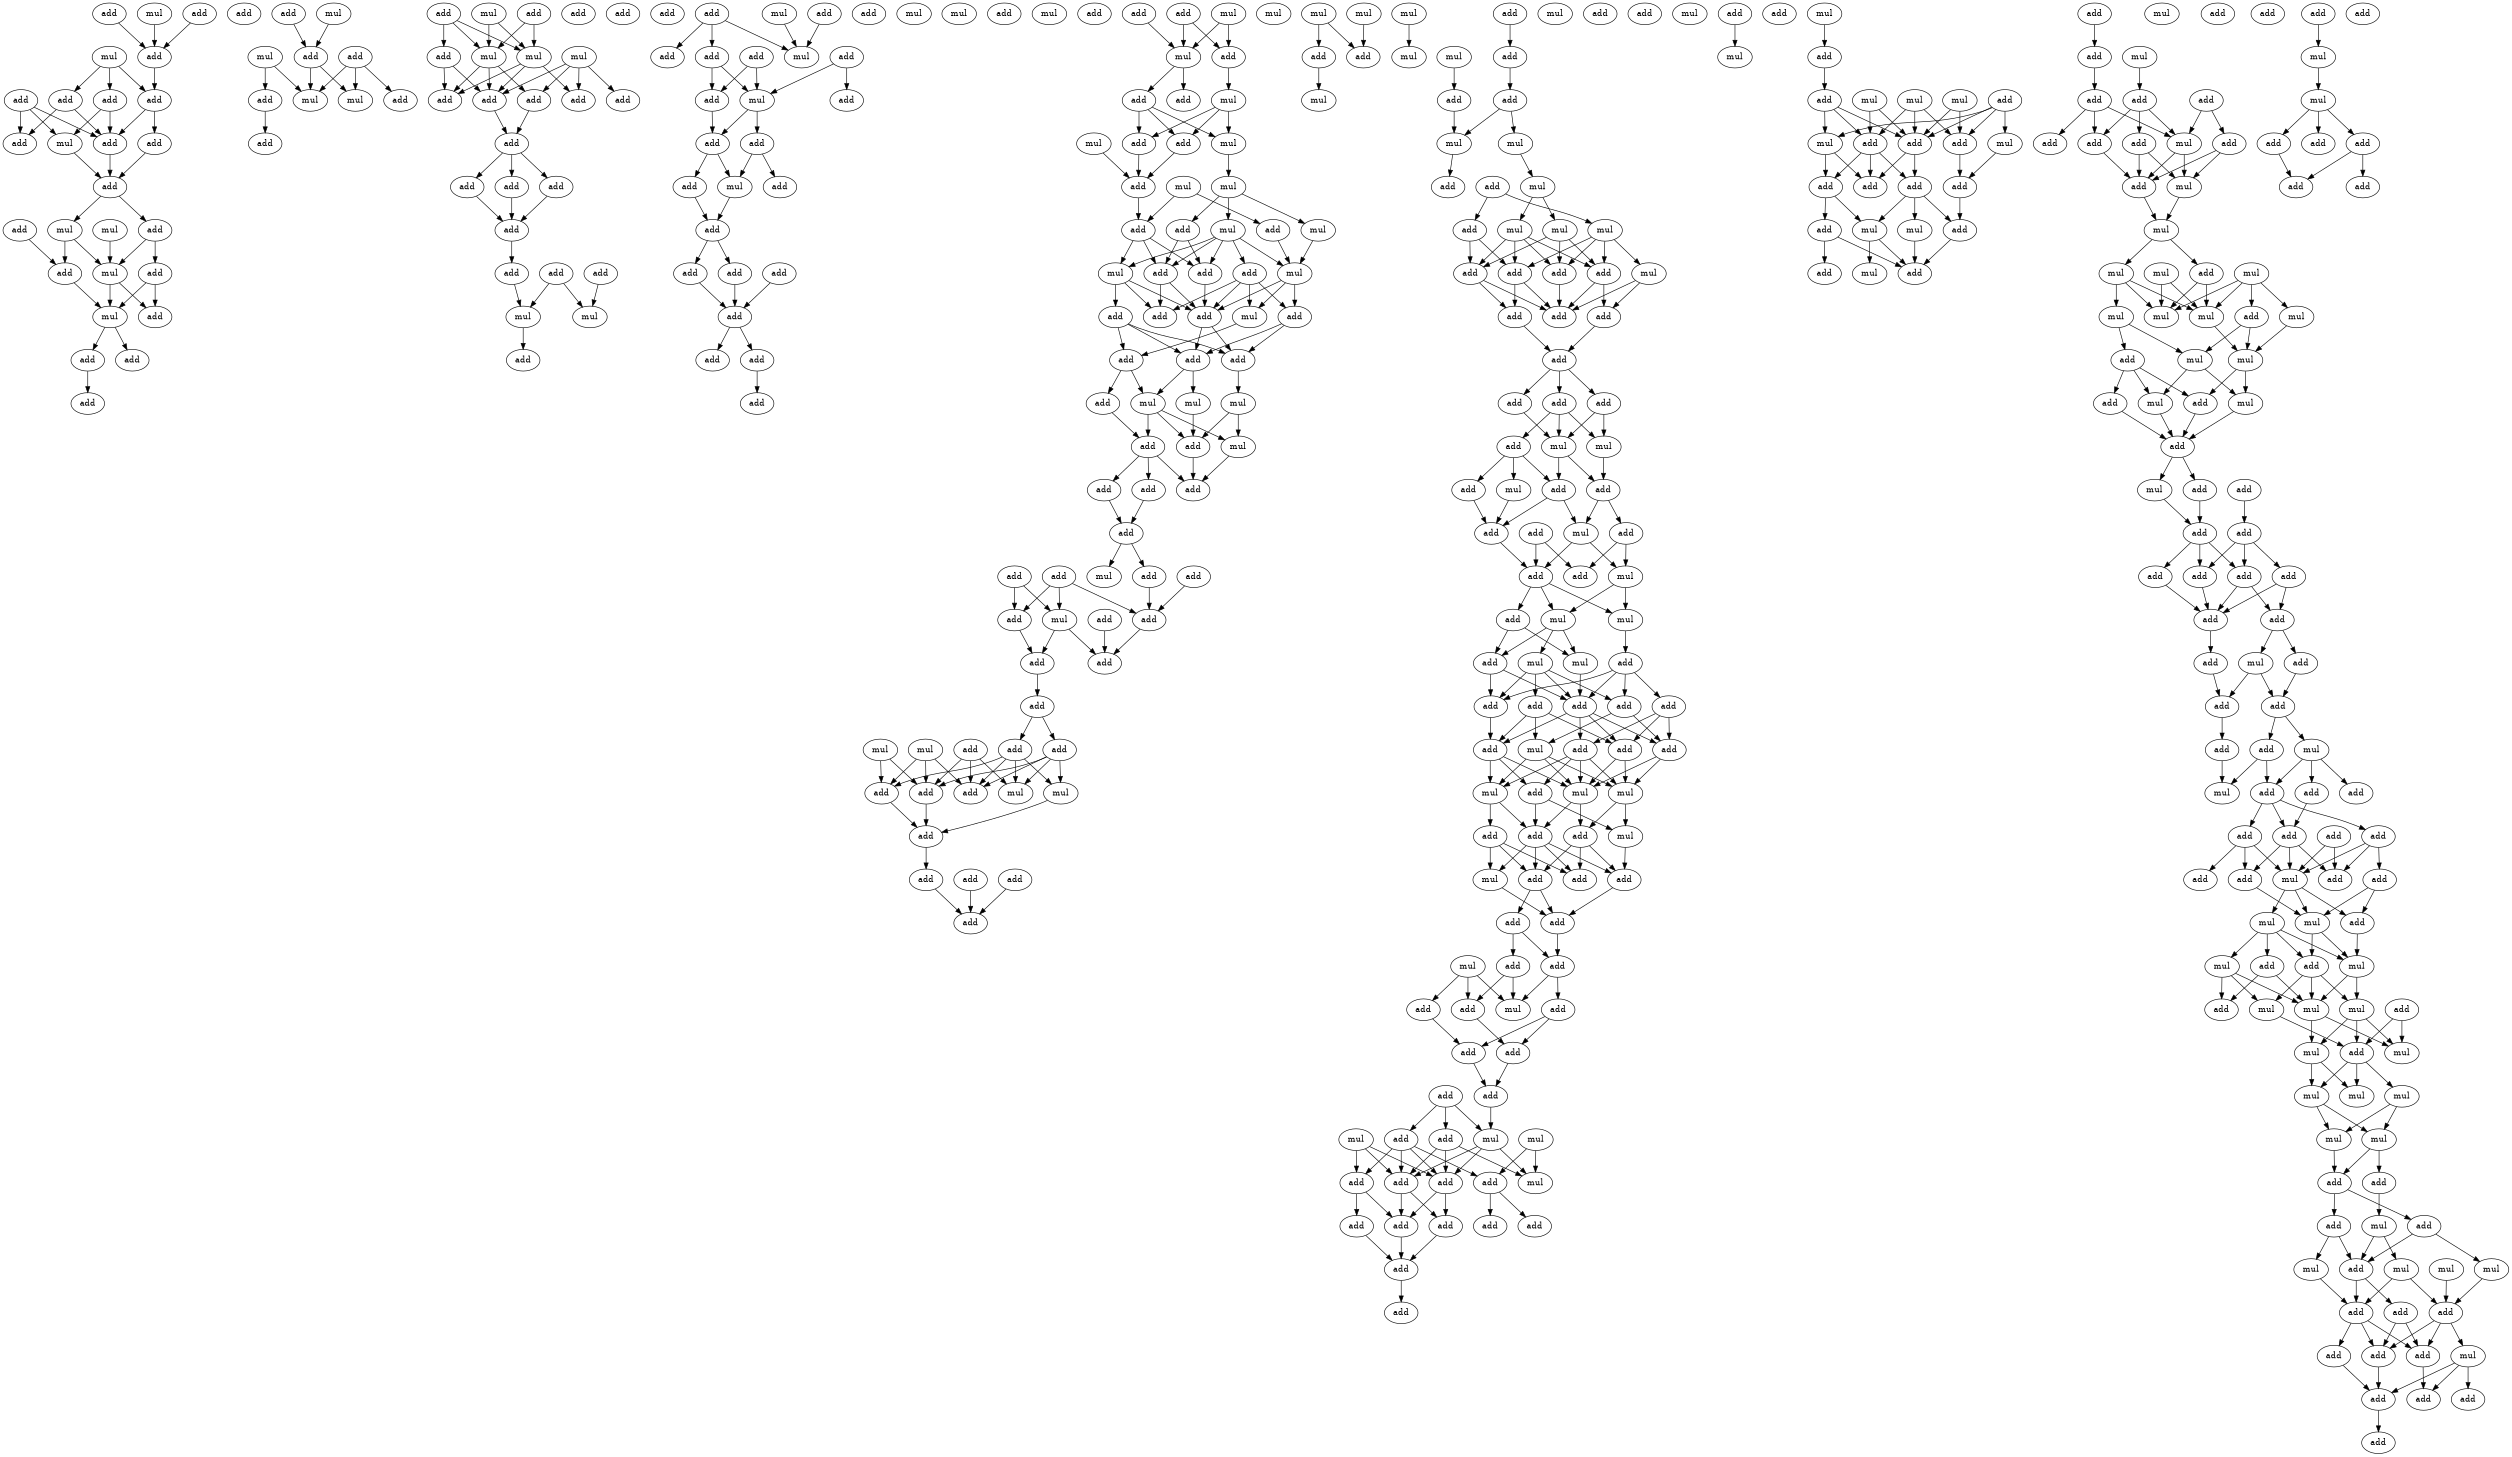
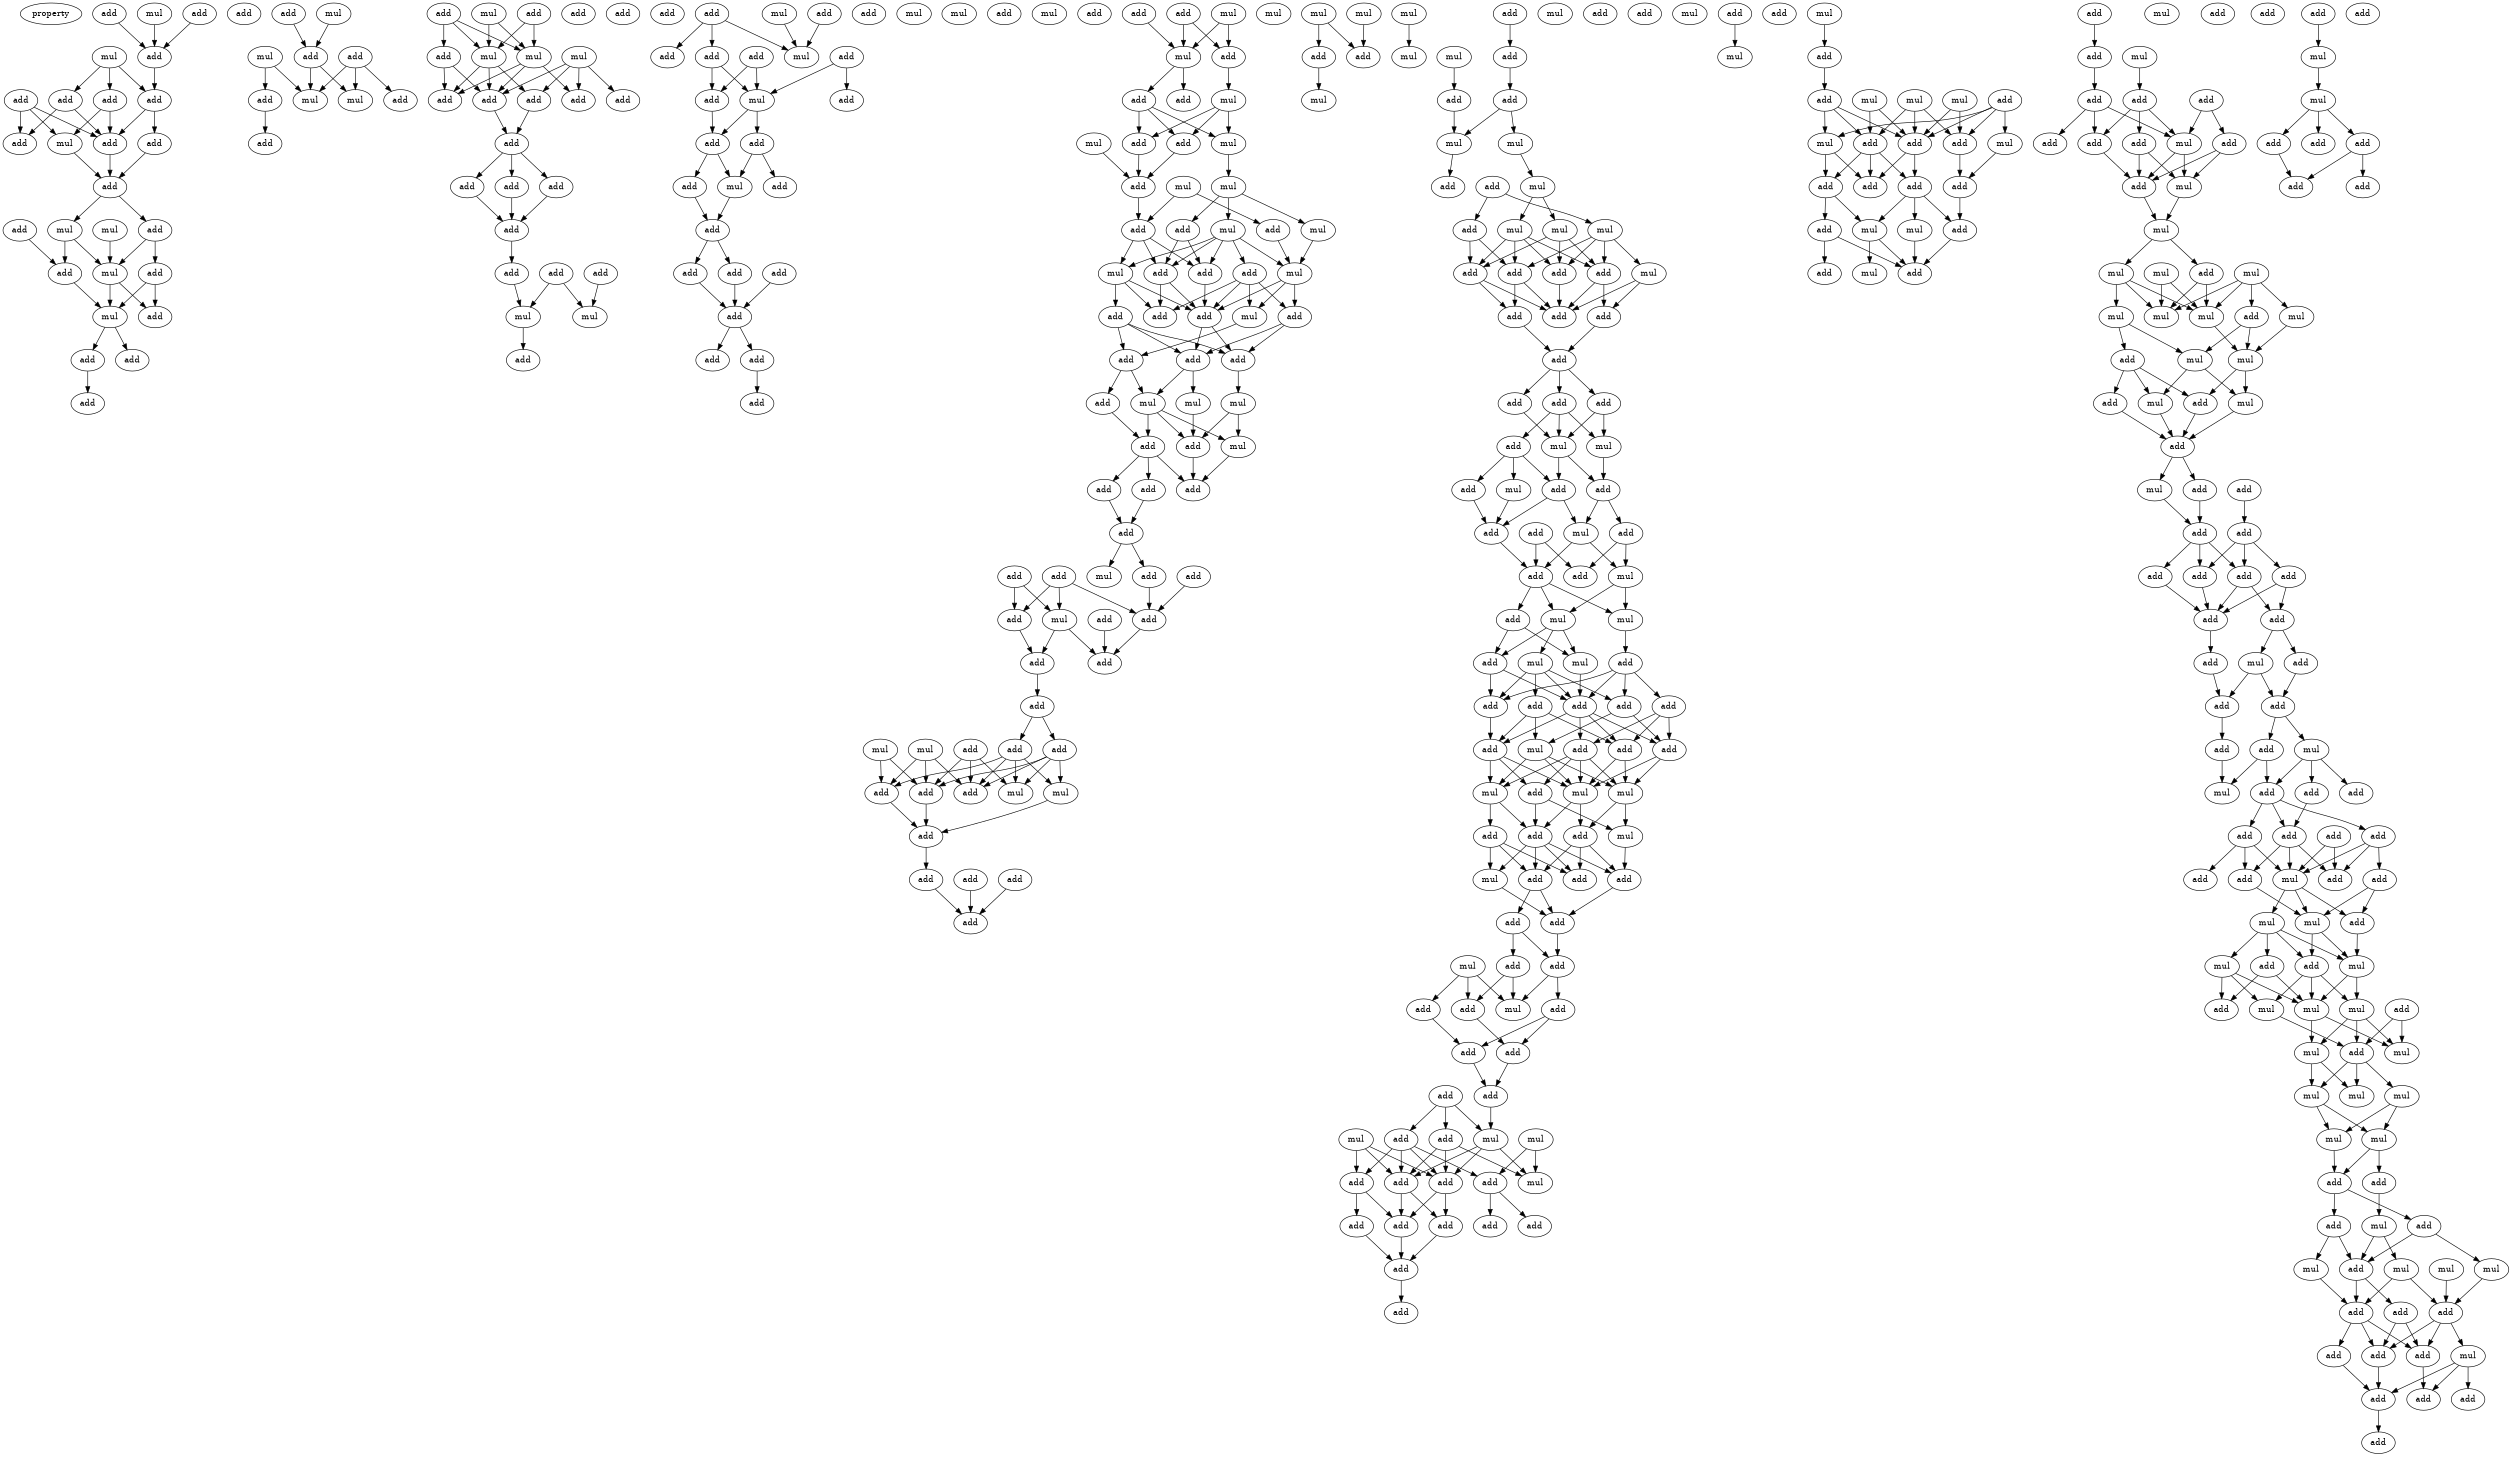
none -> (51, 14)
